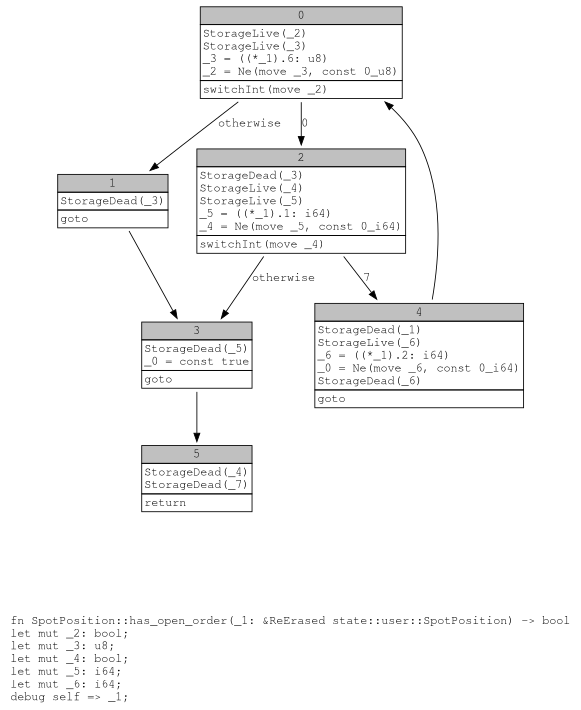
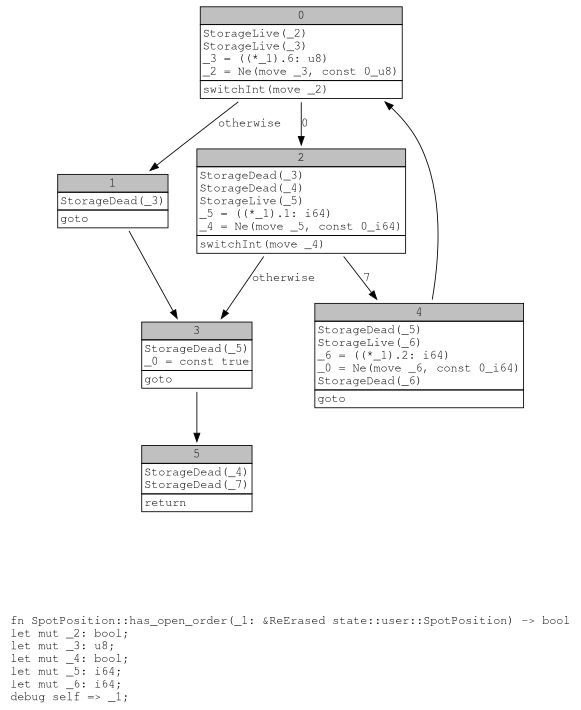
(252, 188) -> (252, 188)
(370, 330) -> (370, 330)
